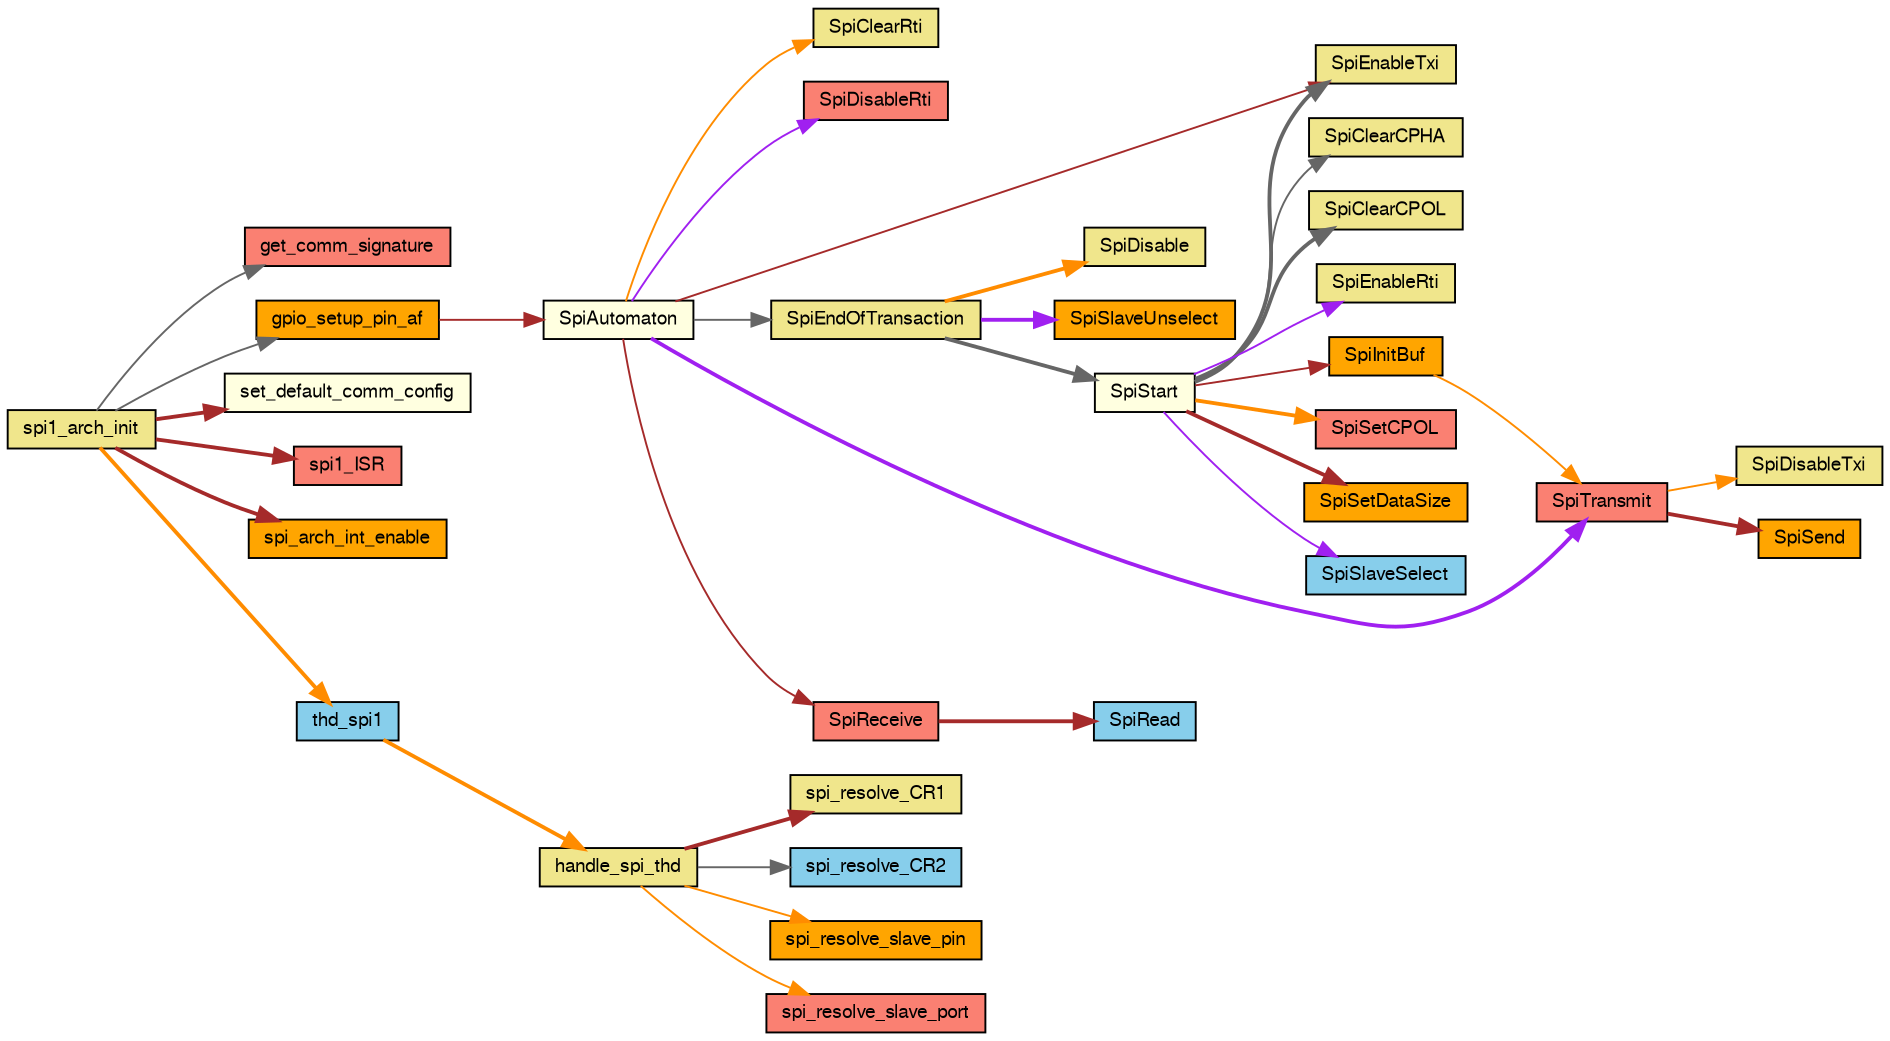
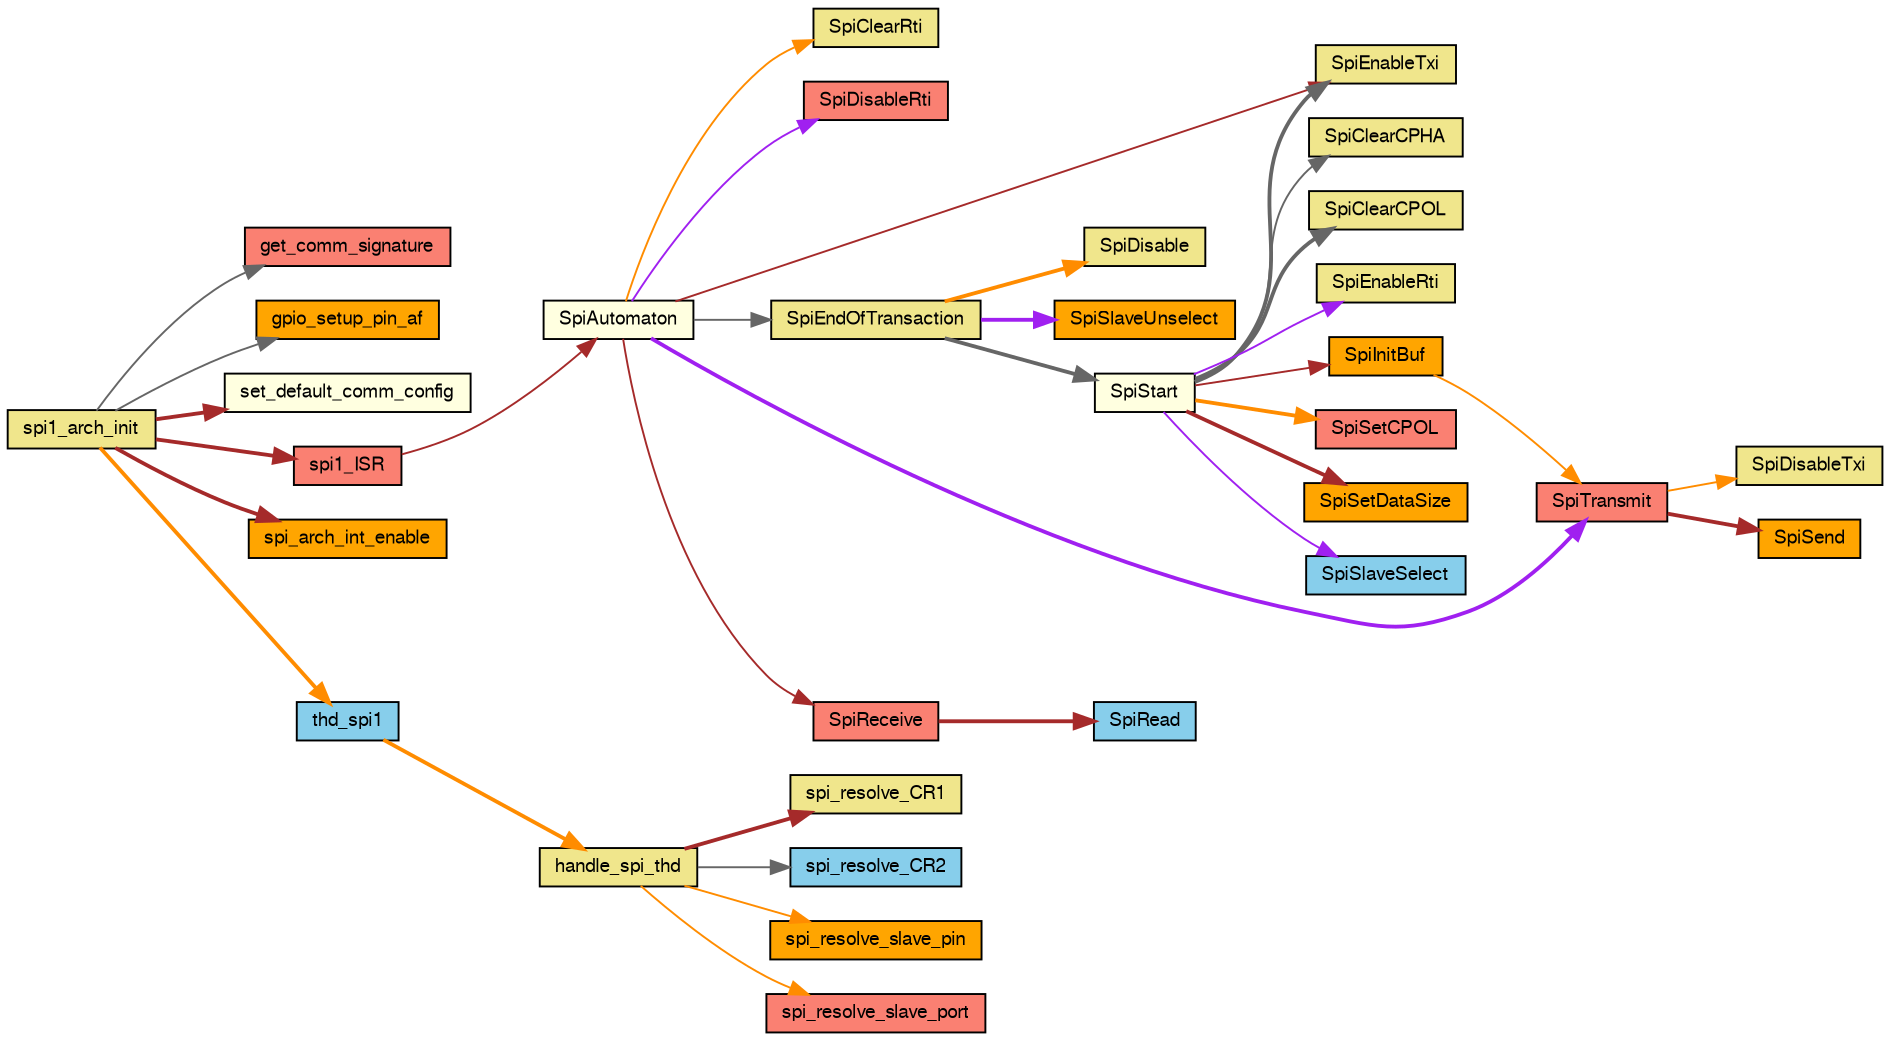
(482, 320) -> (498, 414)
